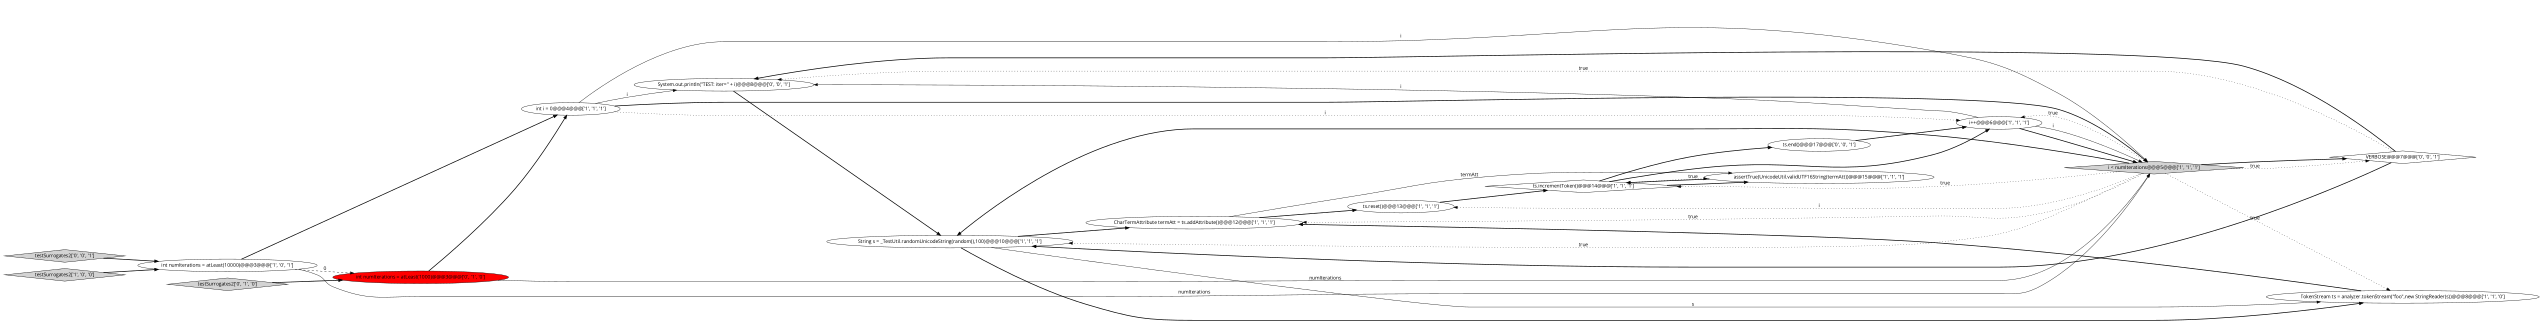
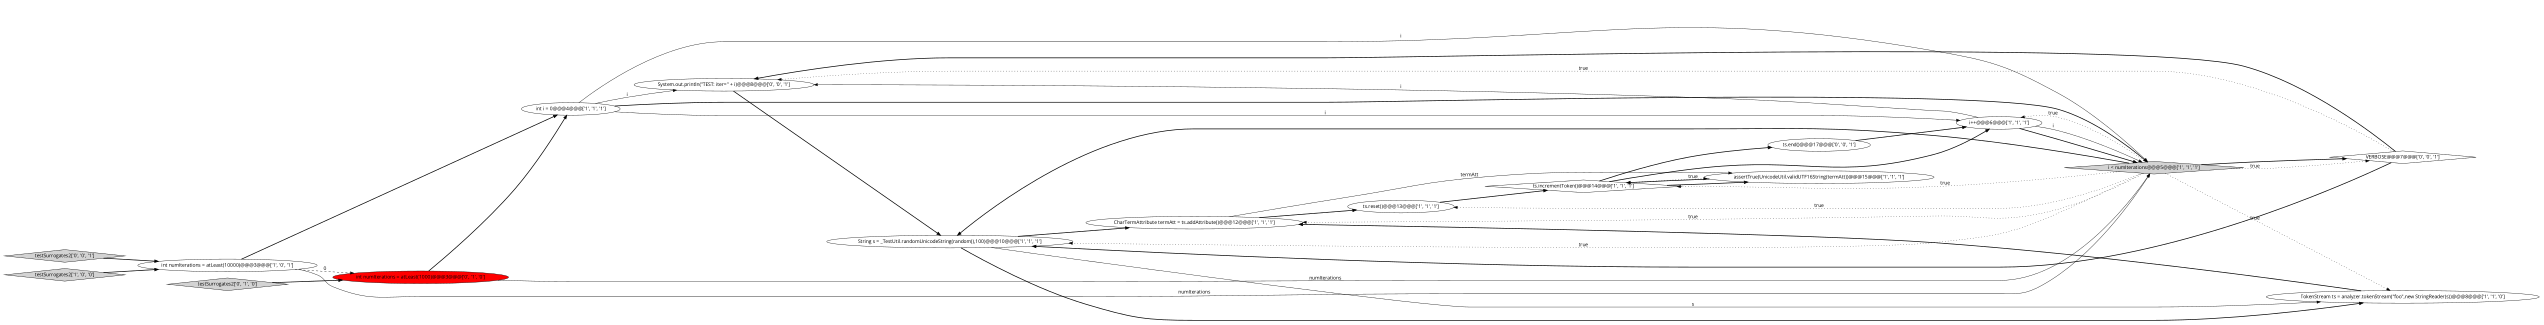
(1286, 116) -> (1286, 116)
(1819, 206) -> (1819, 206)
